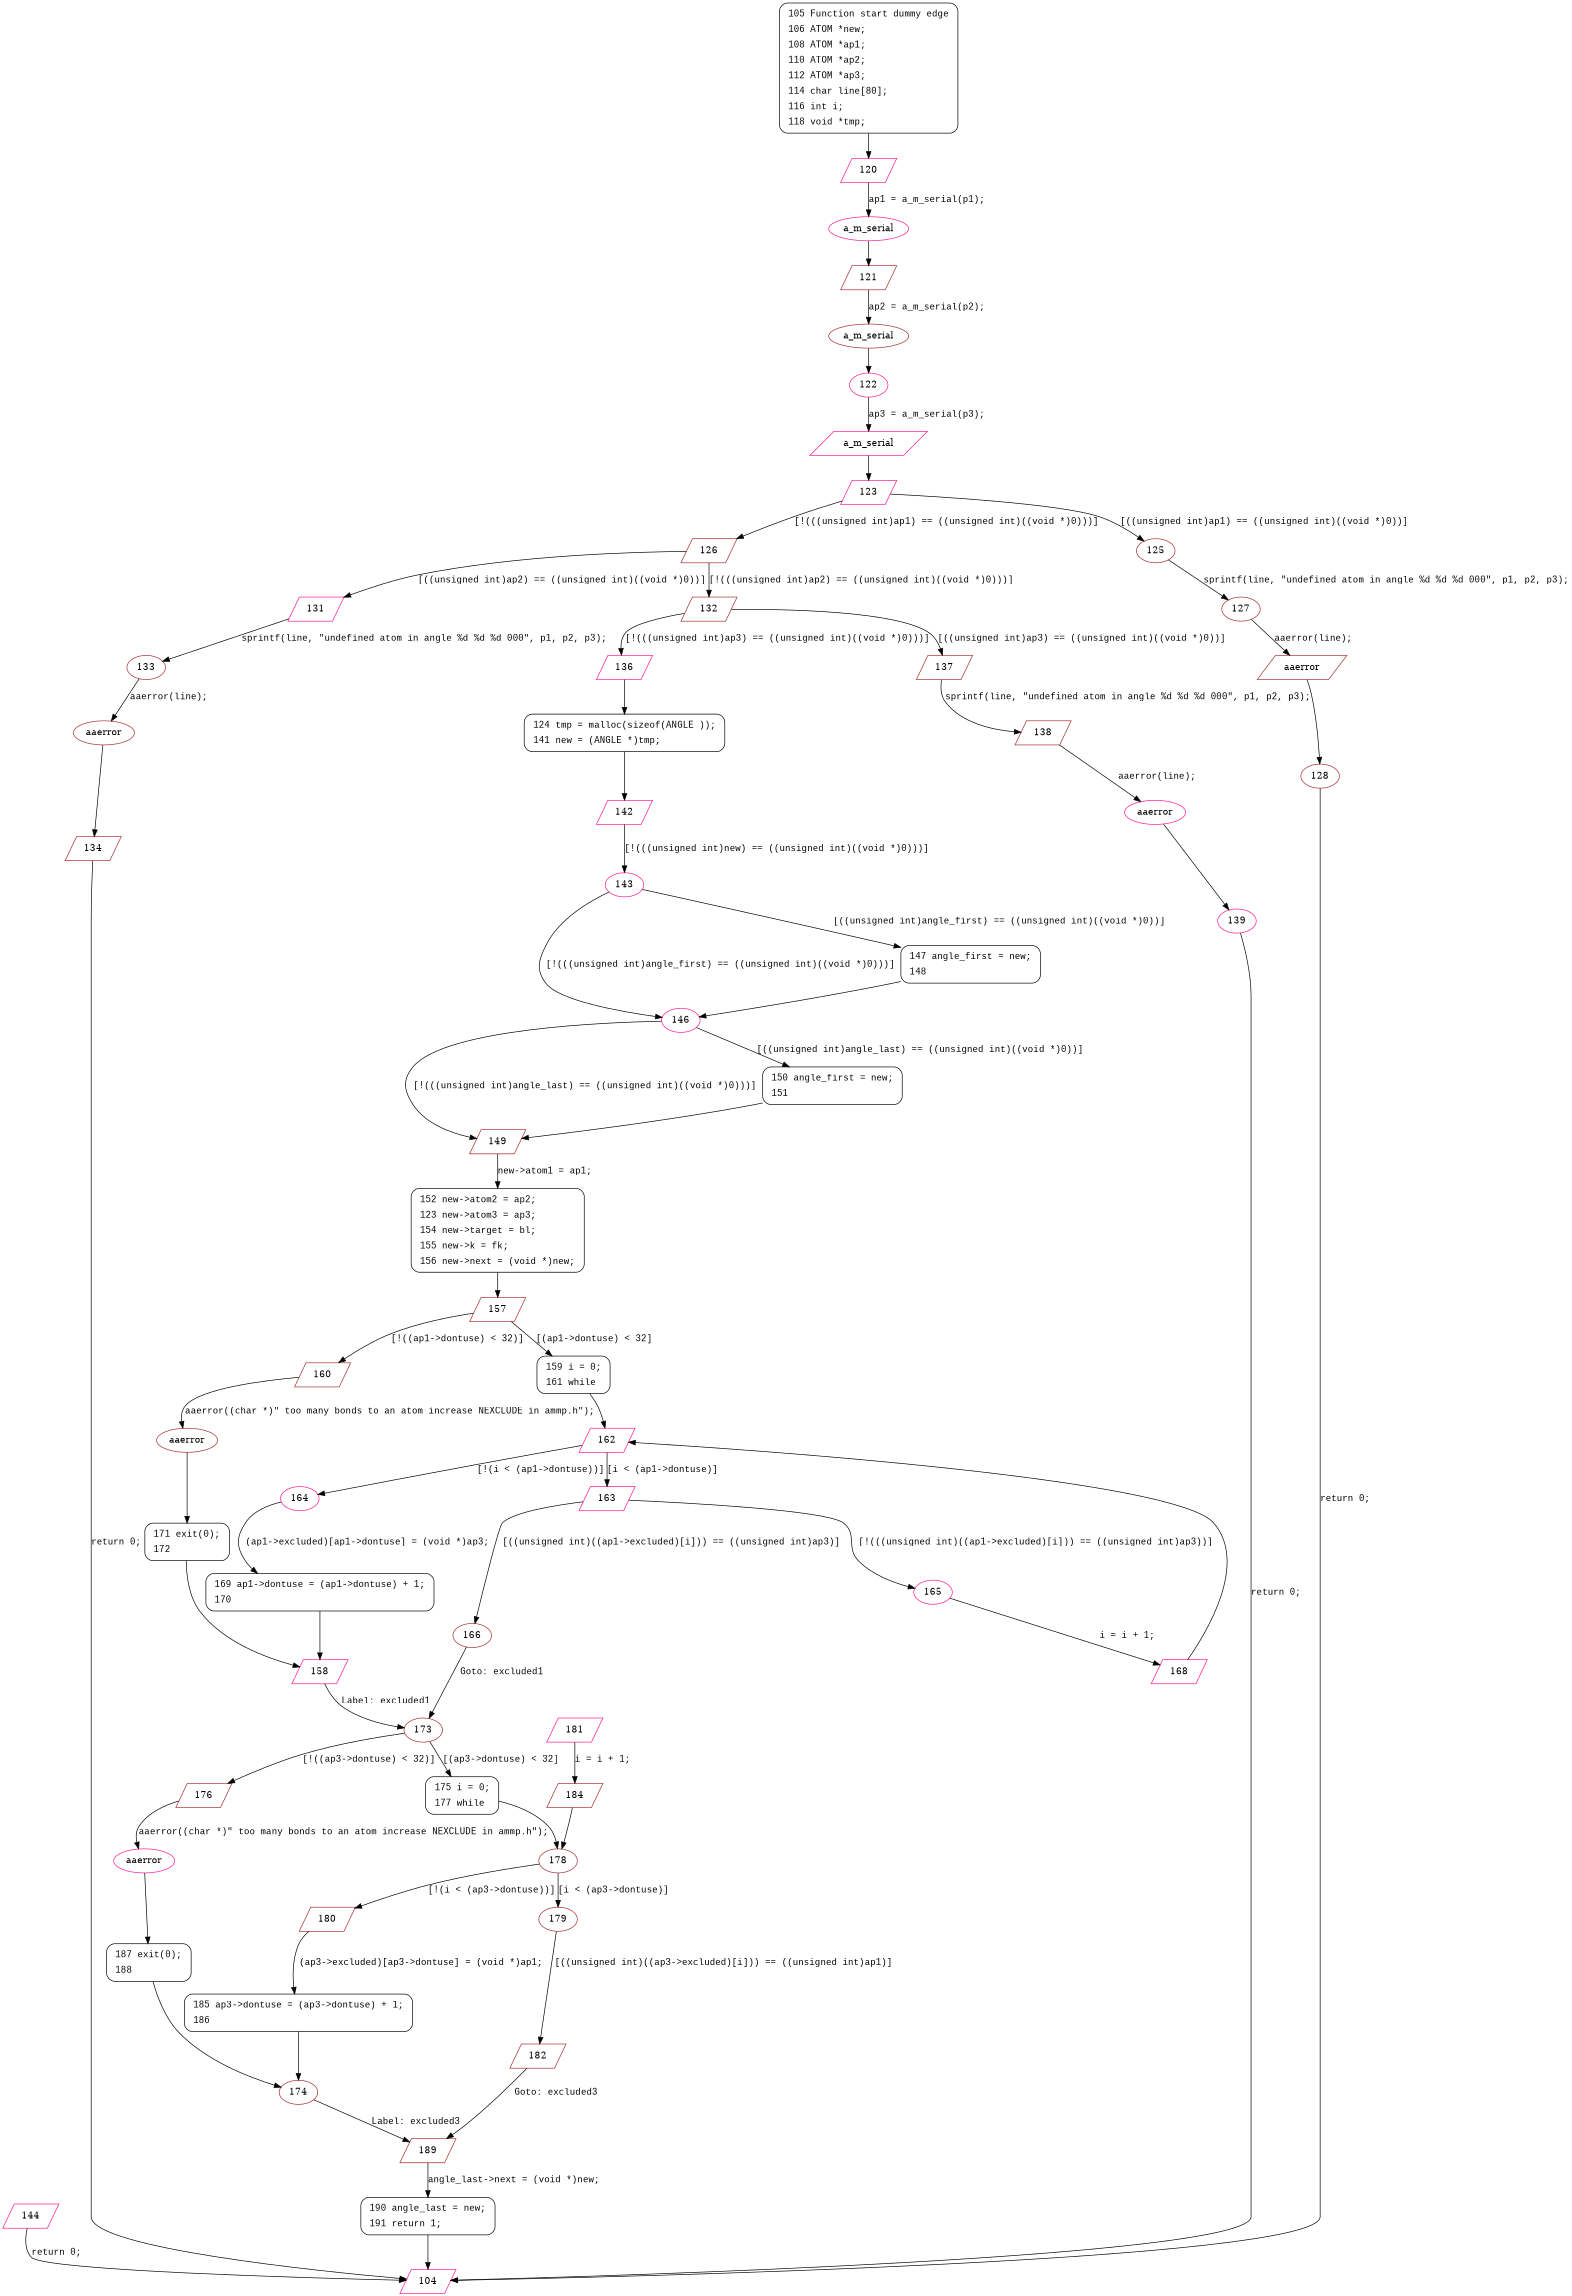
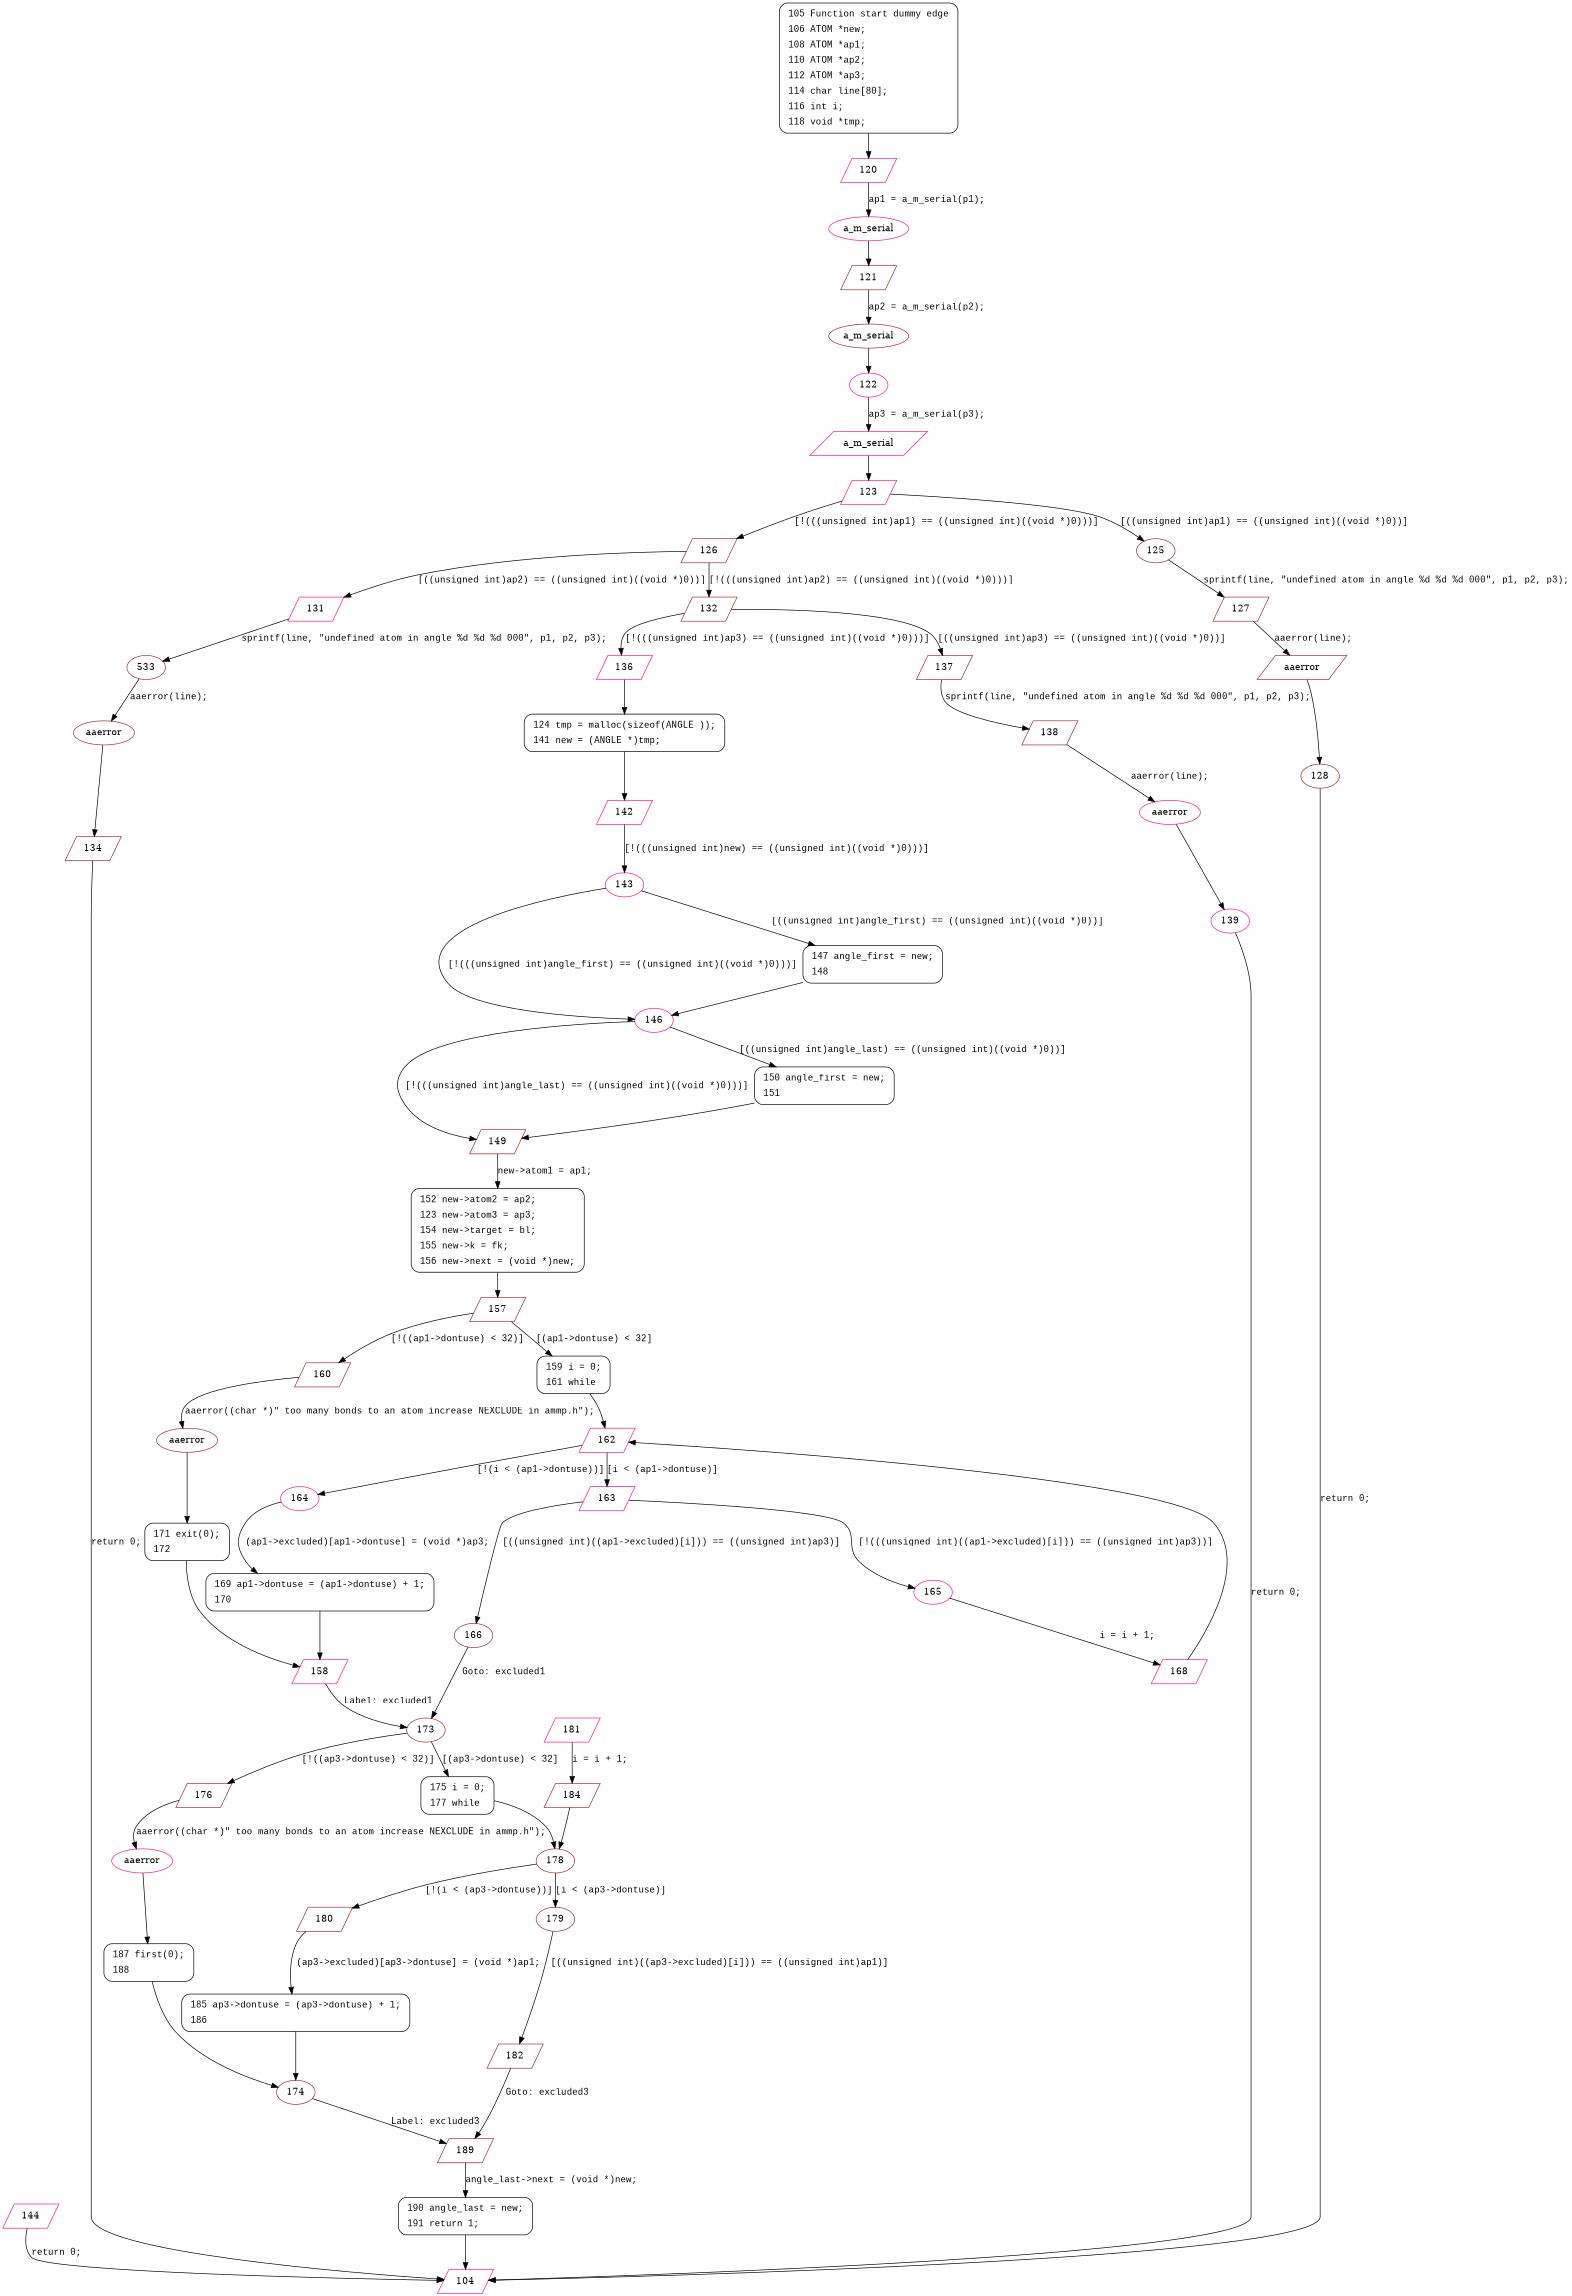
(1241, 609) -> (1241, 609)
(146, 667) -> (146, 667)
(160, 1954) -> (160, 1954)
